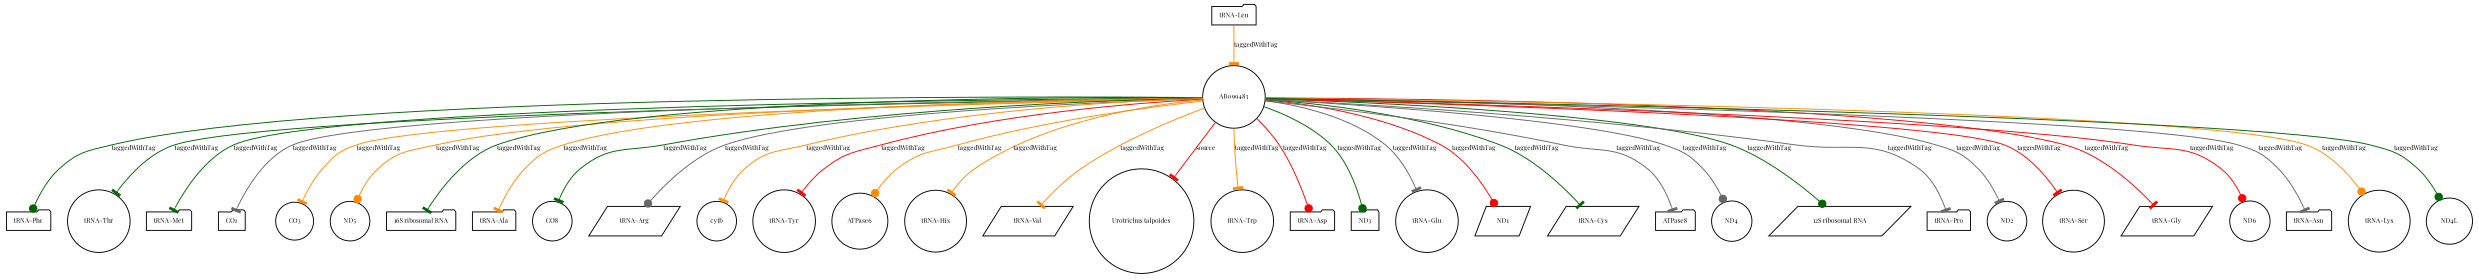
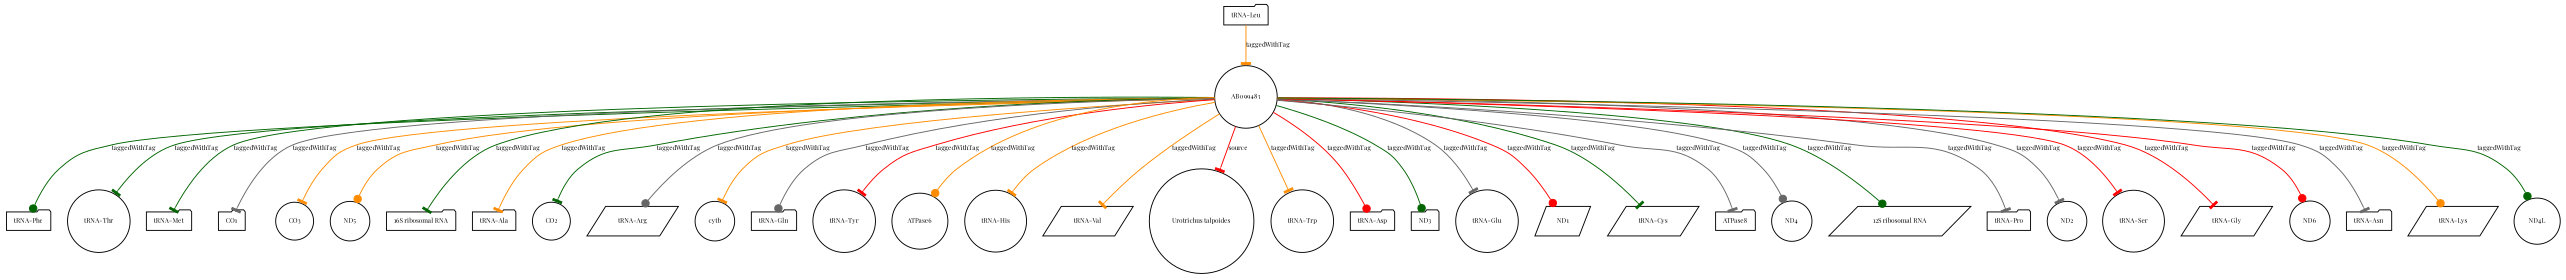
(552, 221) -> (551, 221)
none -> (774, 221)
(2379, 221) -> (2453, 221)
